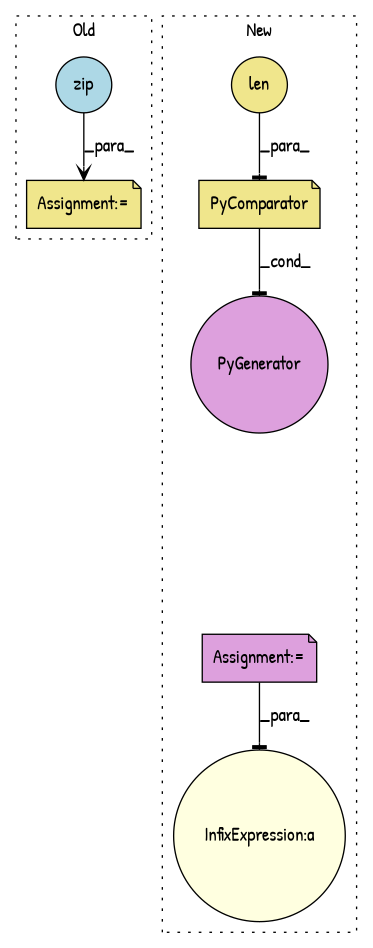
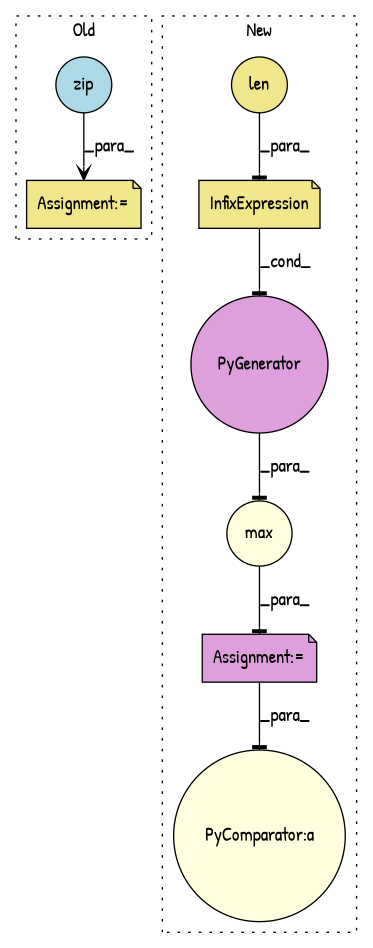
(259, 204) -> (259, 204)
none -> (259, 534)
(259, 836) -> (259, 836)
